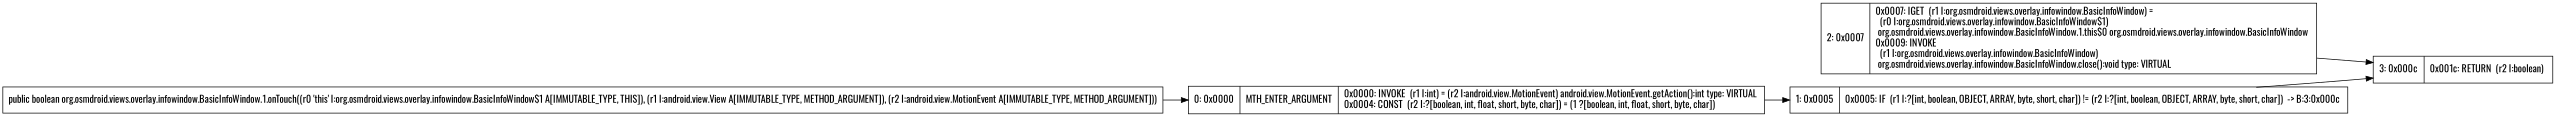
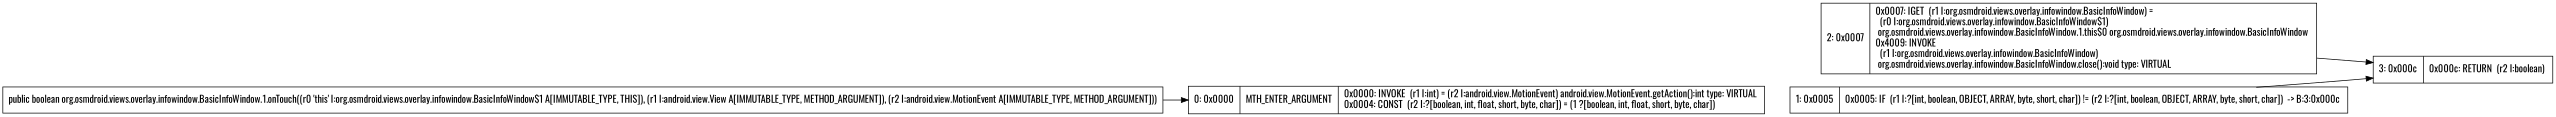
(1908, 43) -> (1908, 43)
(2488, 69) -> (2488, 69)
(1774, 100) -> none
